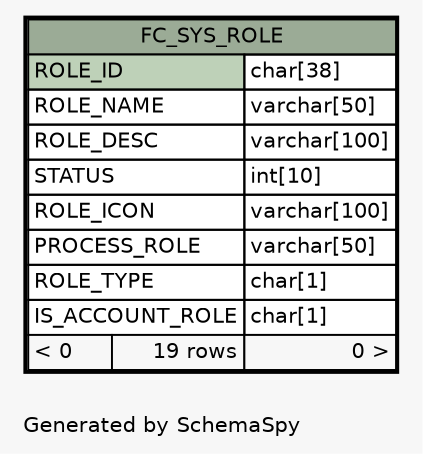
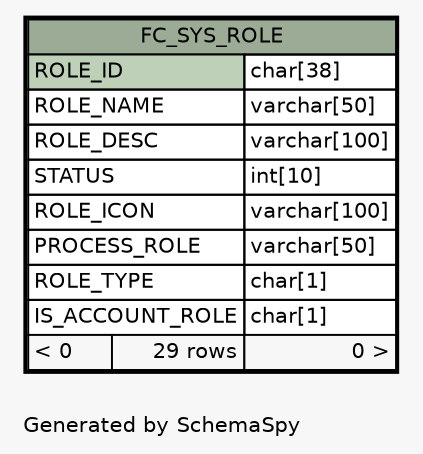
(196, 351) -> (196, 351)
